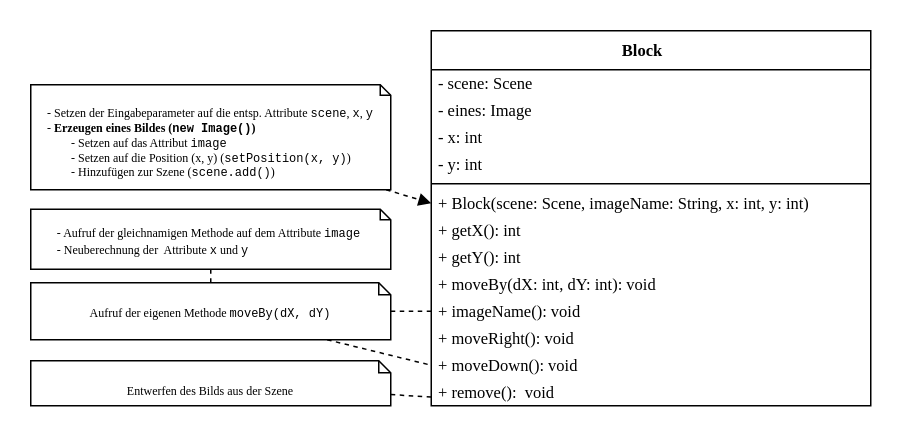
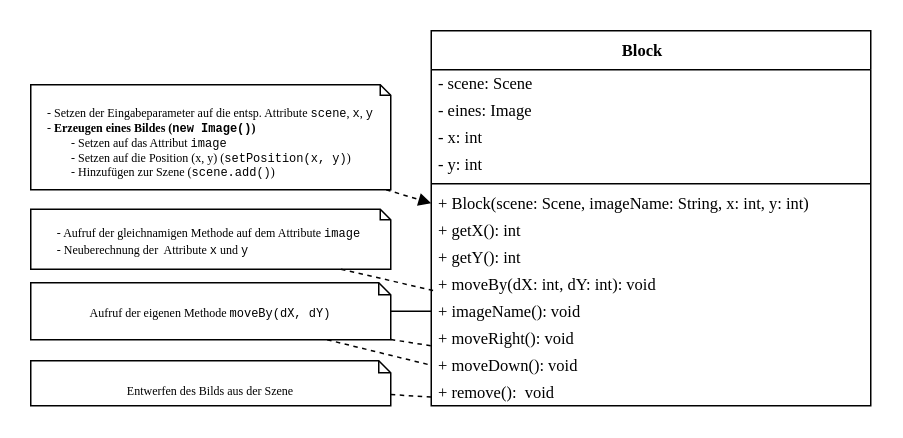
(211, 275) -> (384, 279)
(410, 311) -> (410, 311)
none -> (410, 342)
